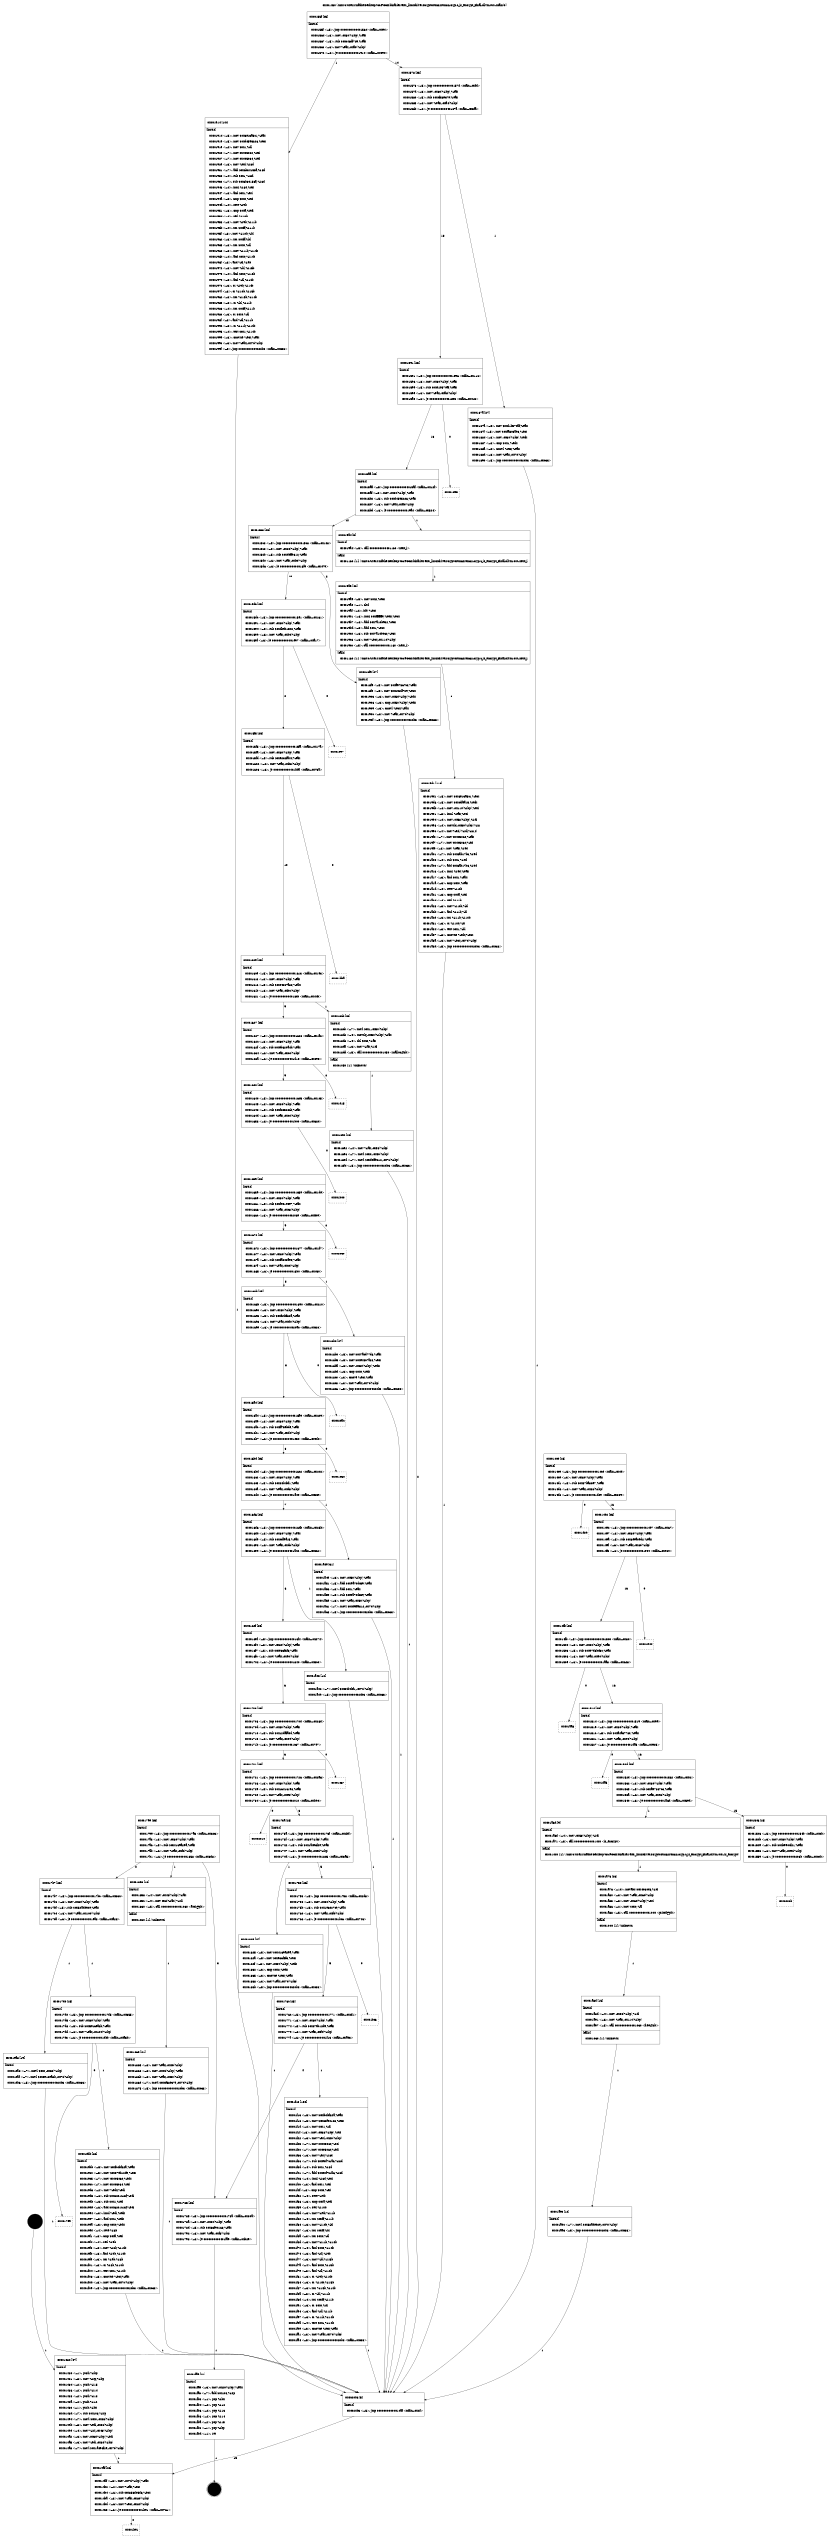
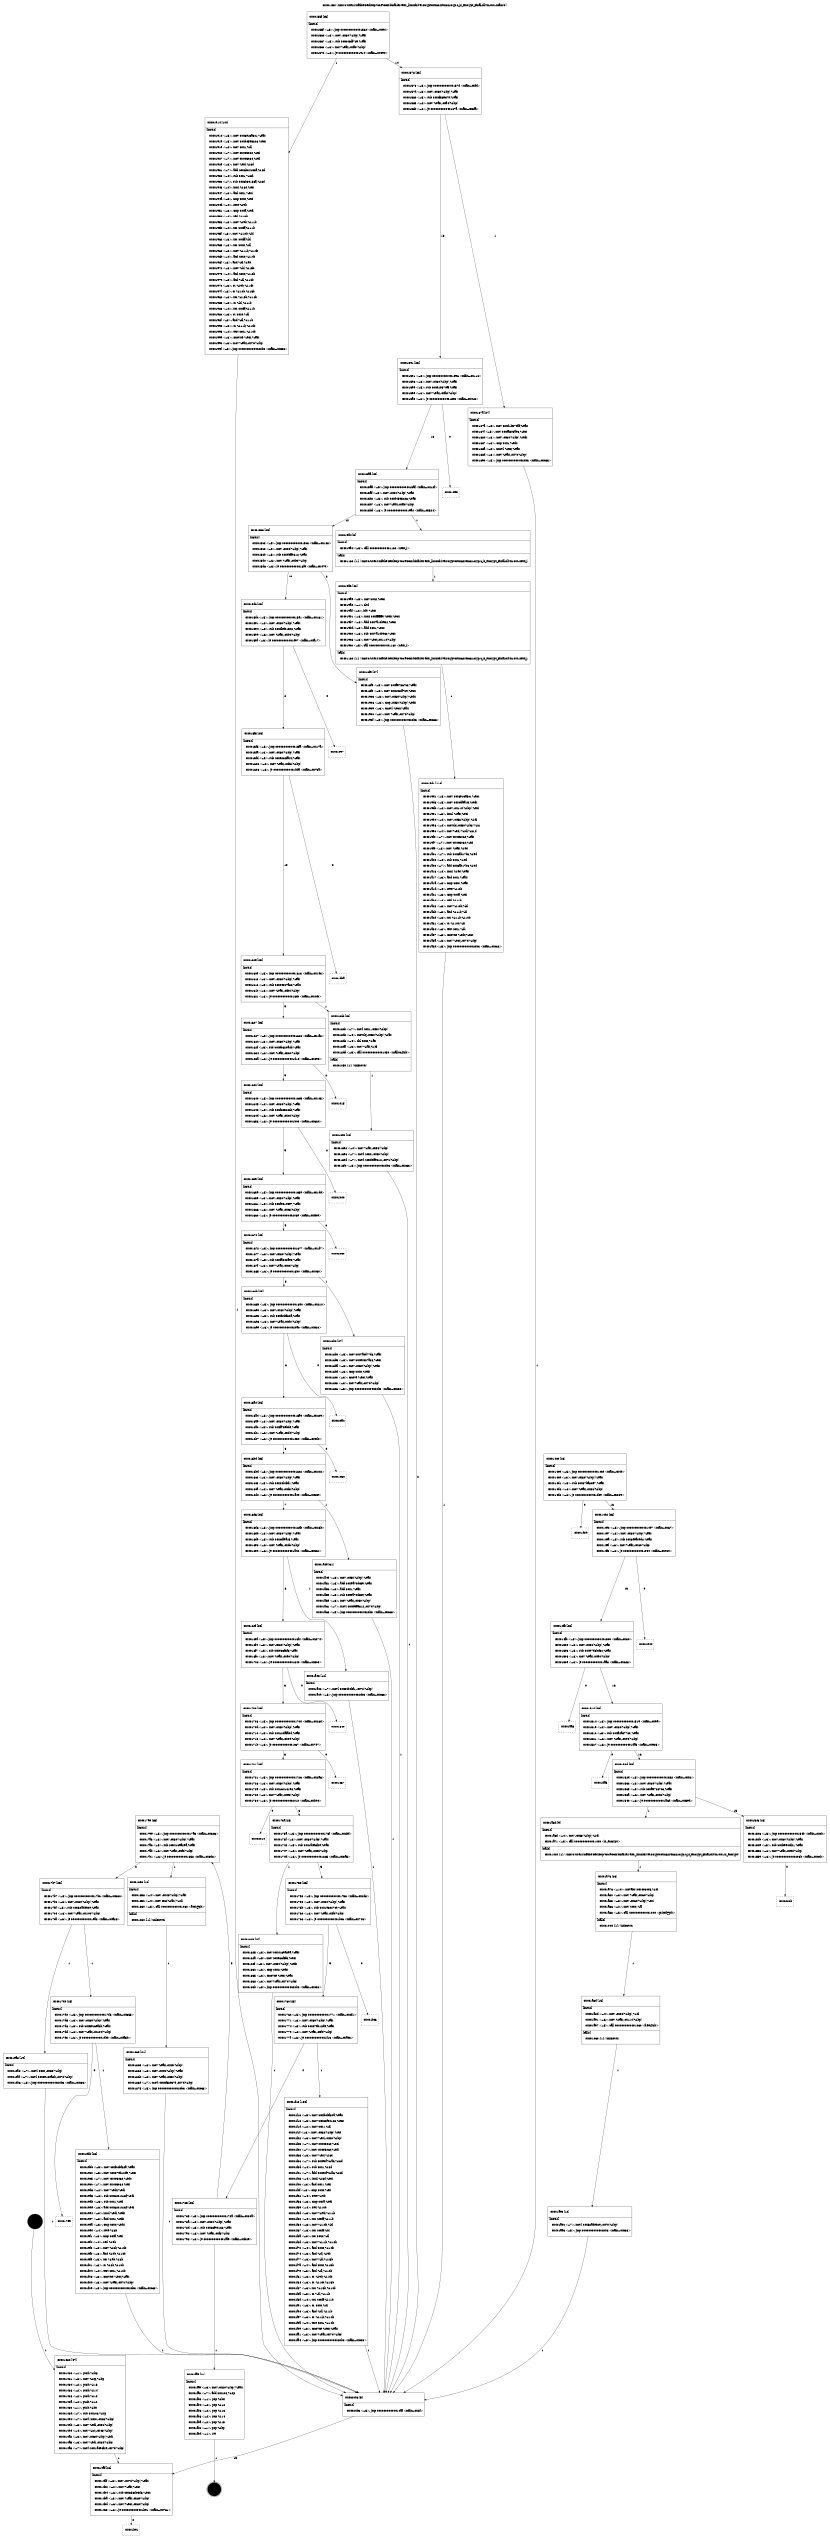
none -> (283, 1150)
none -> (338, 1727)
(216, 2028) -> (229, 2030)
